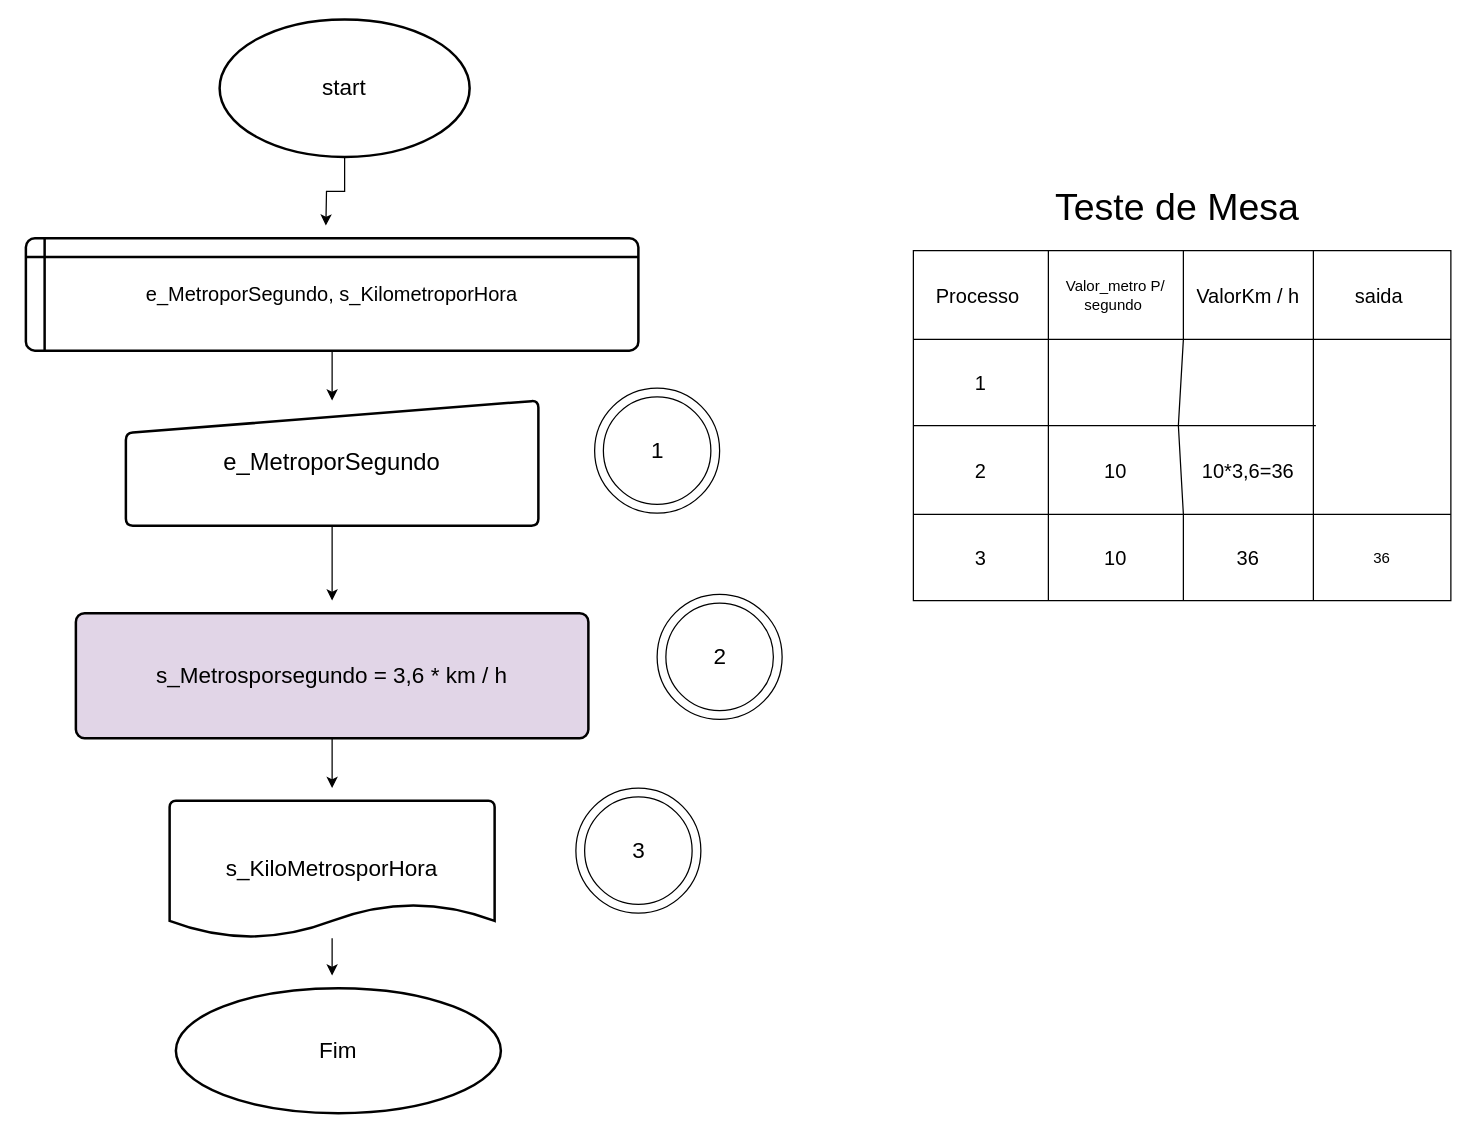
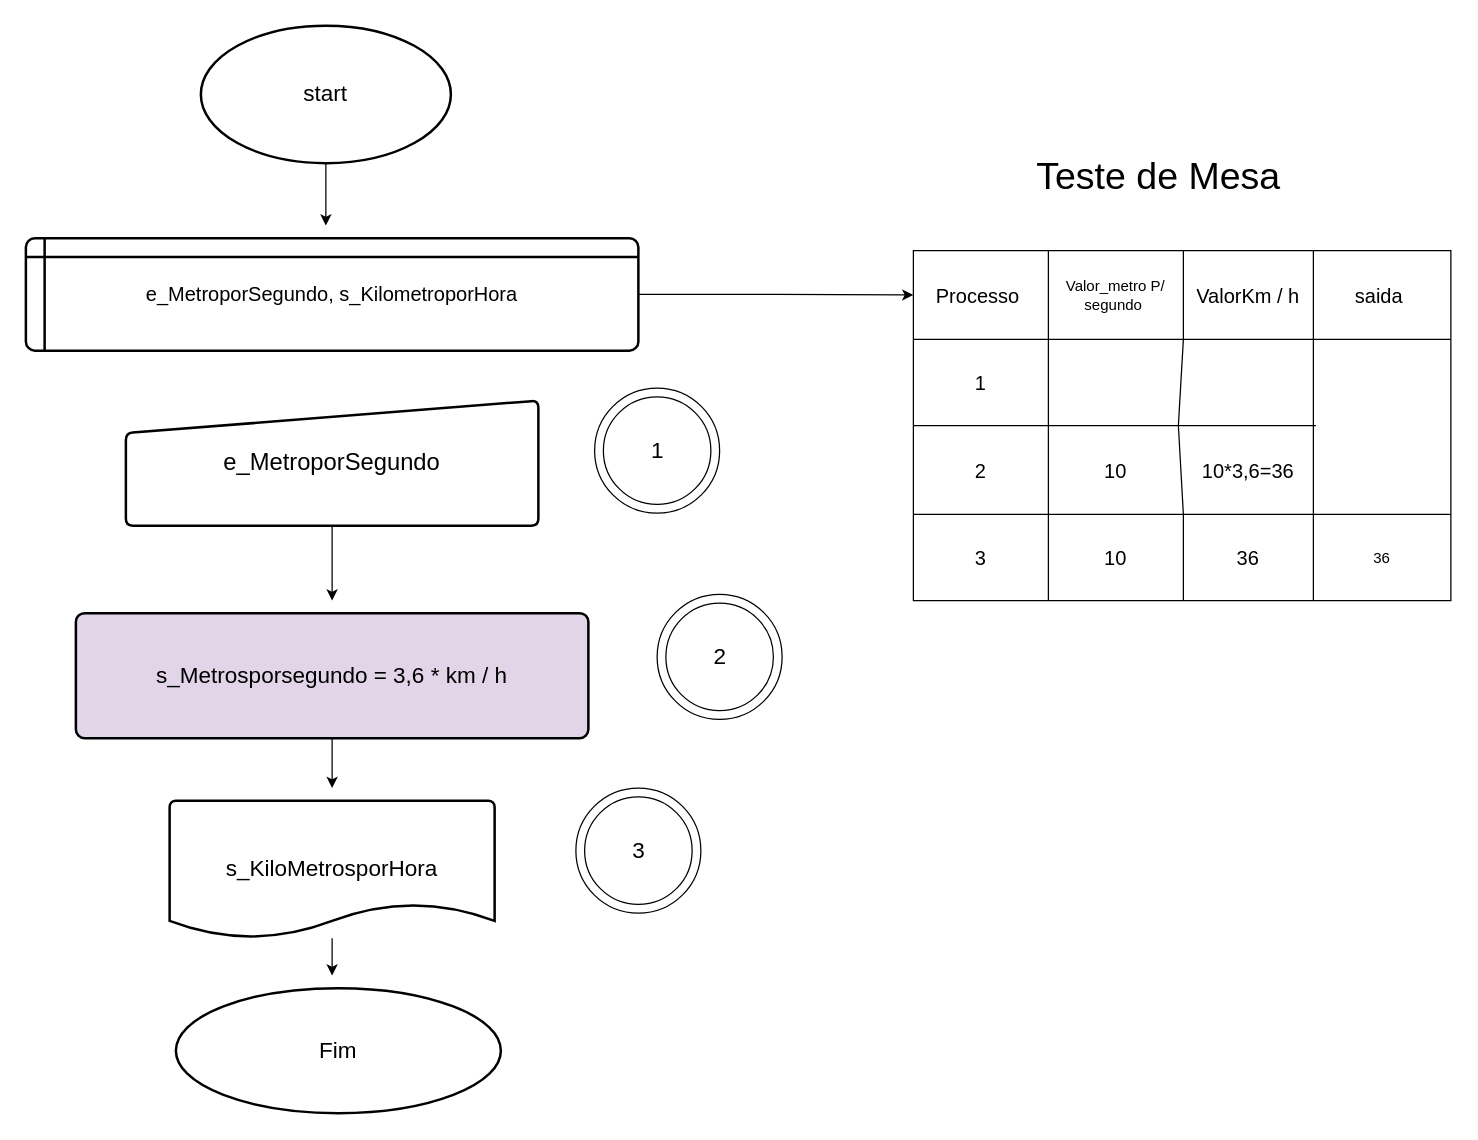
(344, 88) -> (326, 94)
(1182, 207) -> (1163, 176)
(332, 372) -> (772, 294)
